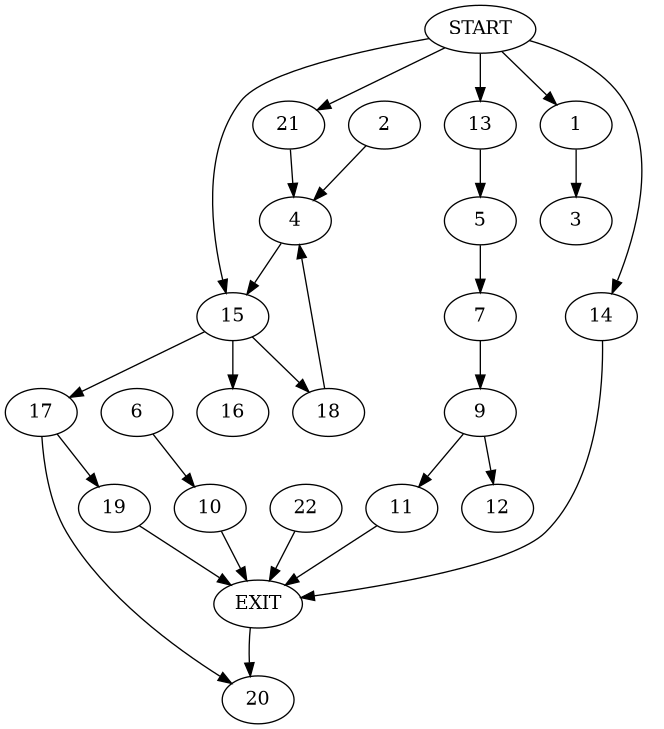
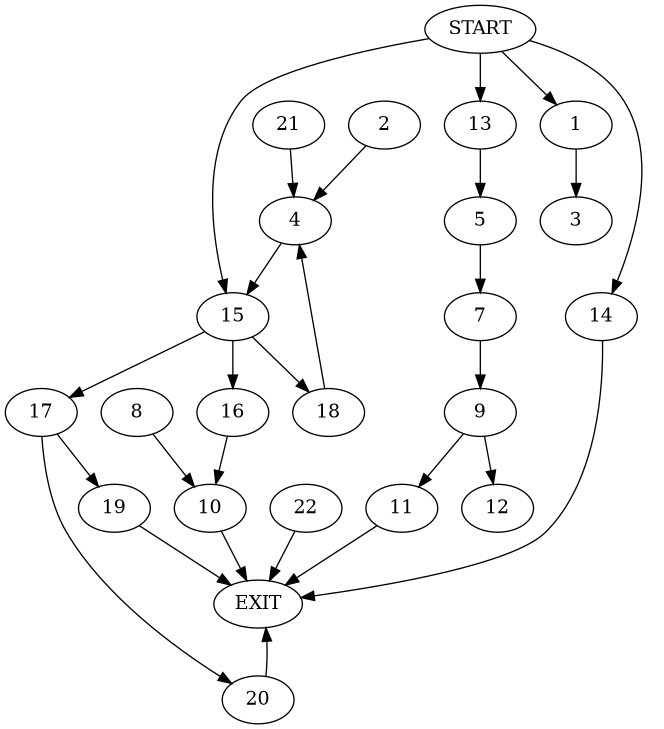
(387, 76) -> none
(137, 412) -> (137, 412)
none -> (223, 454)
(249, 645) -> (267, 659)
